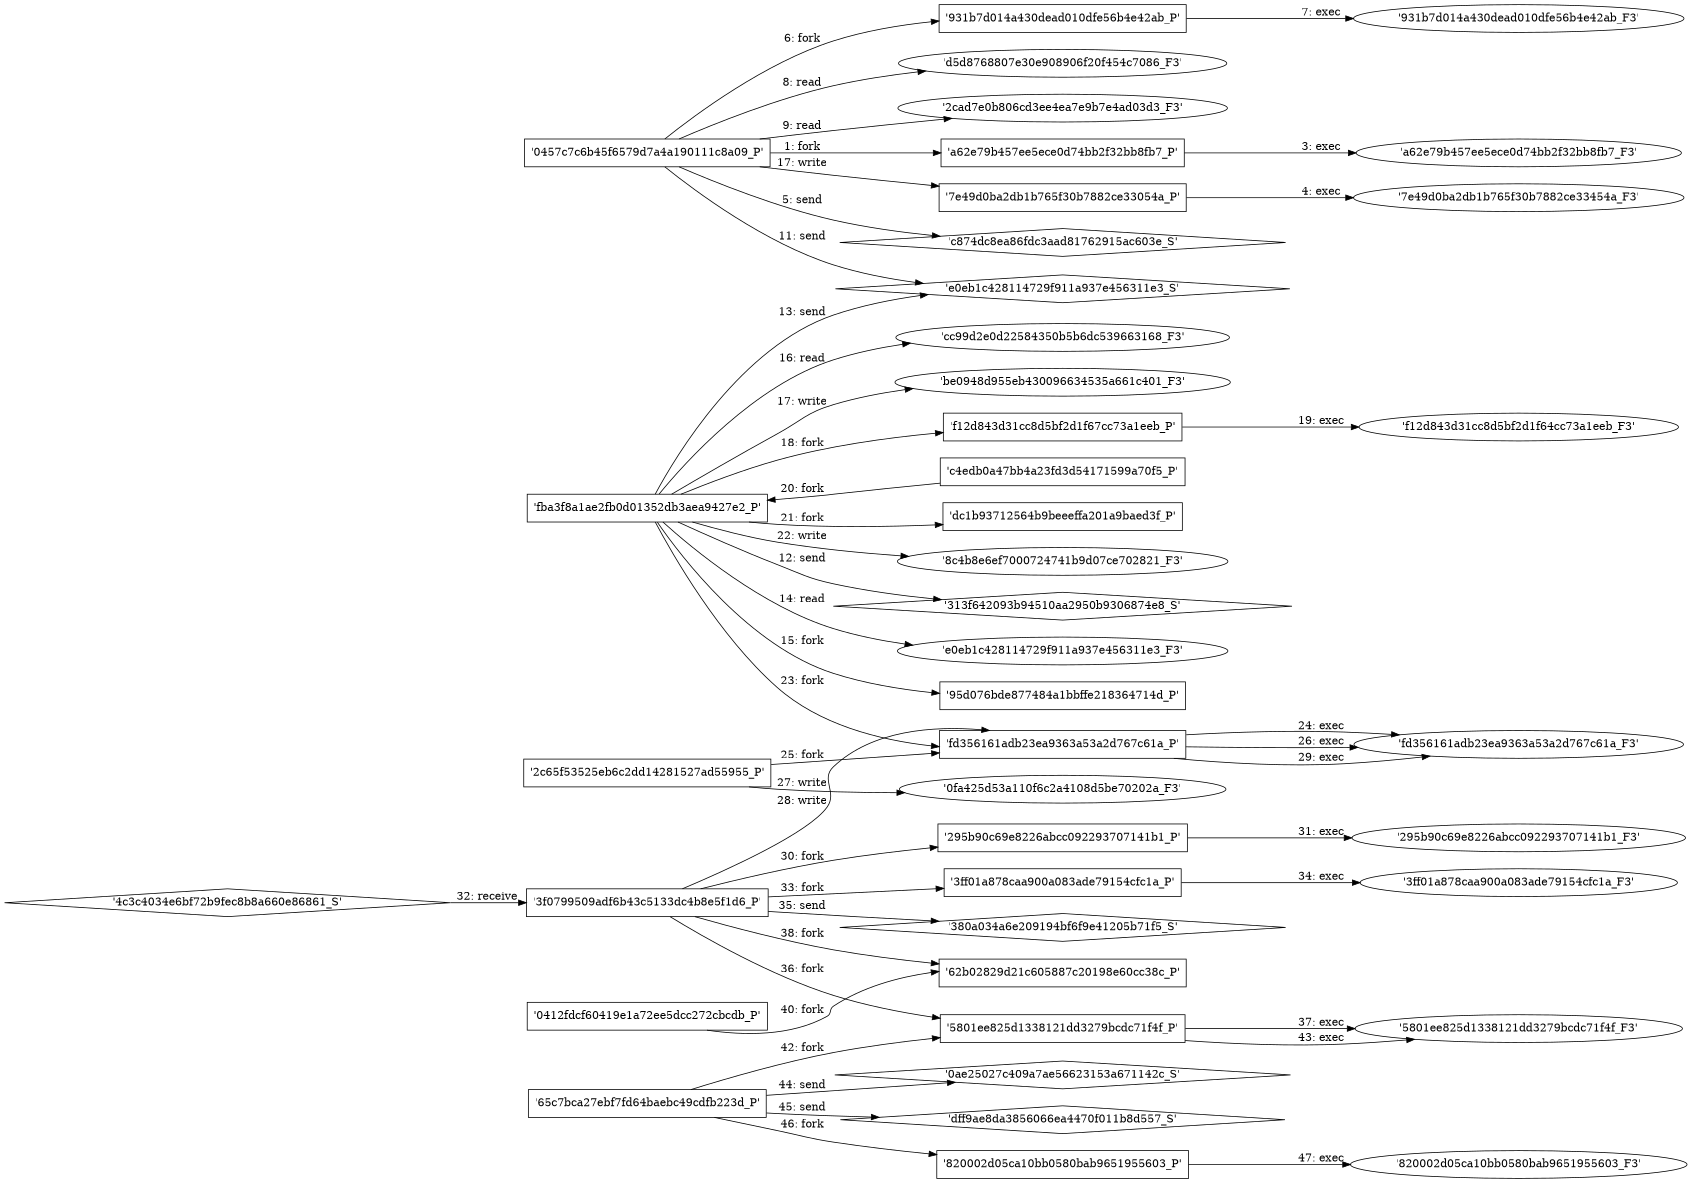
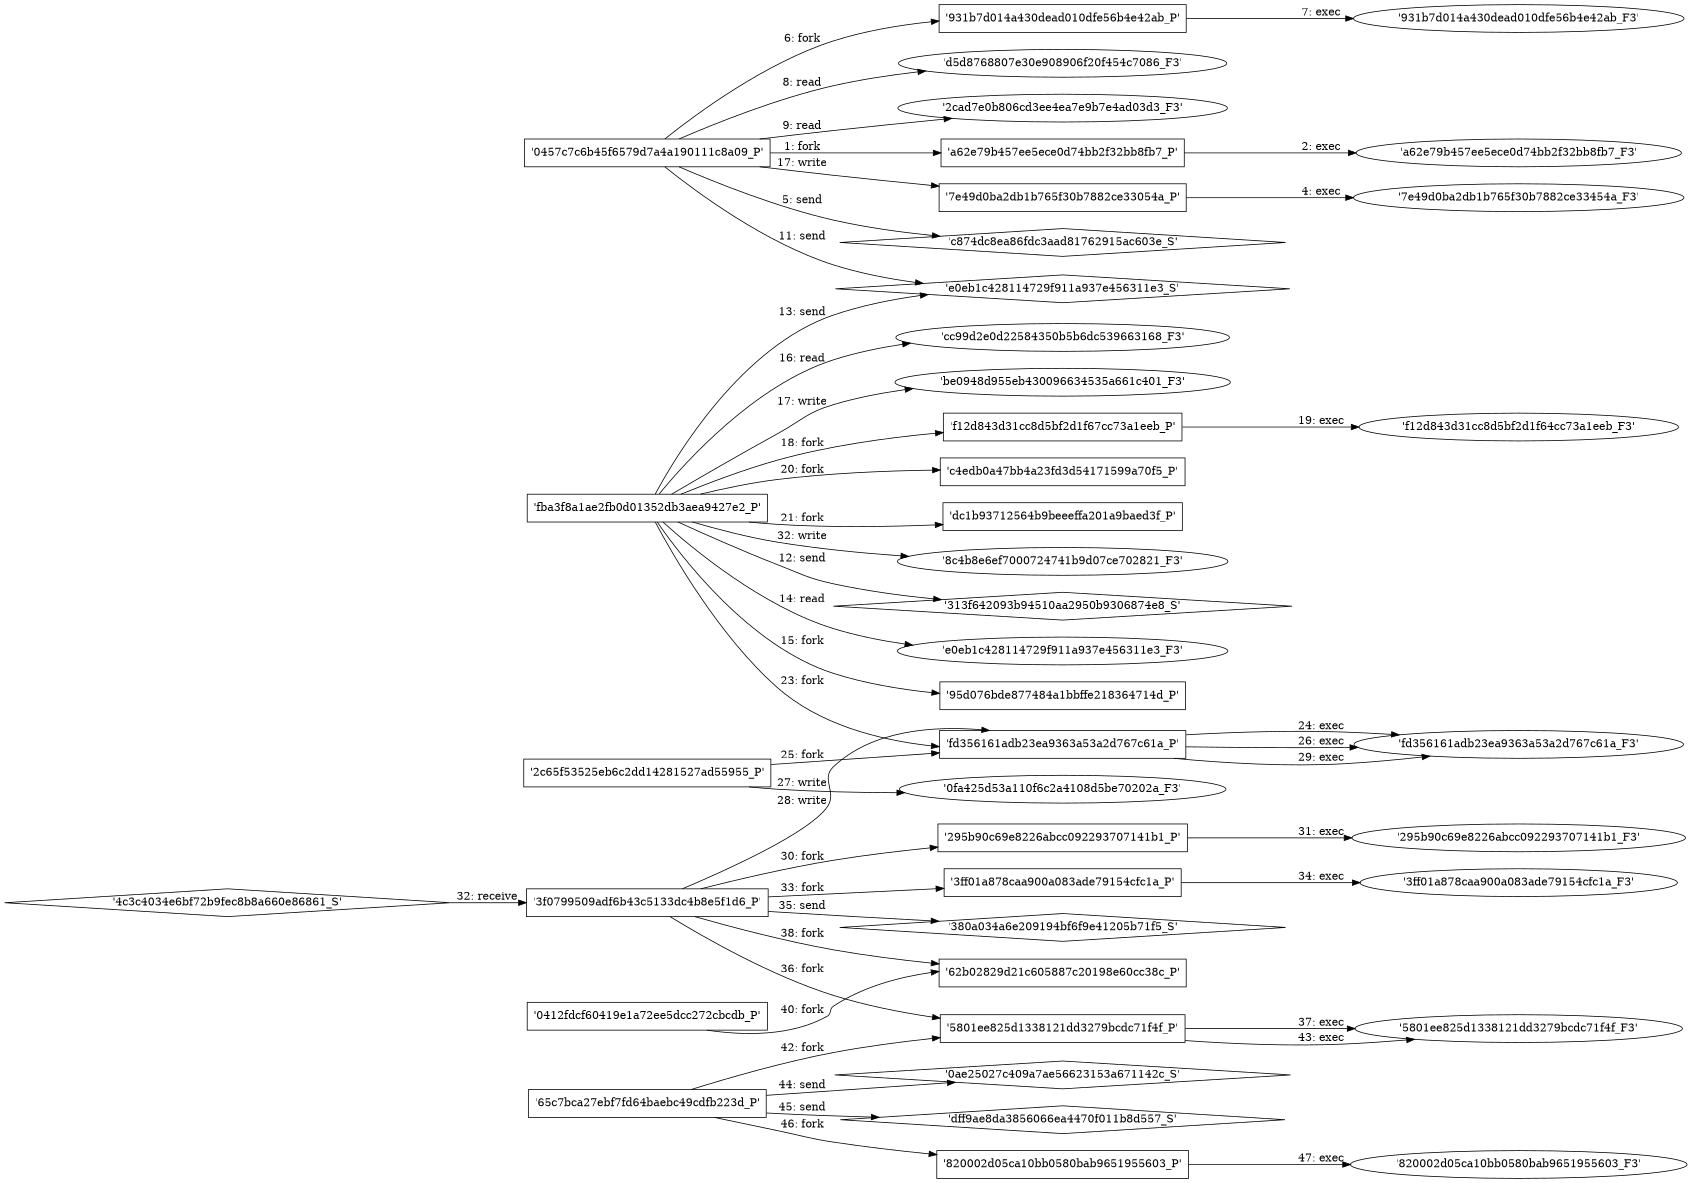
(1321, 147) -> (1321, 147)
(858, 492) -> (816, 476)
(802, 536) -> (802, 536)
